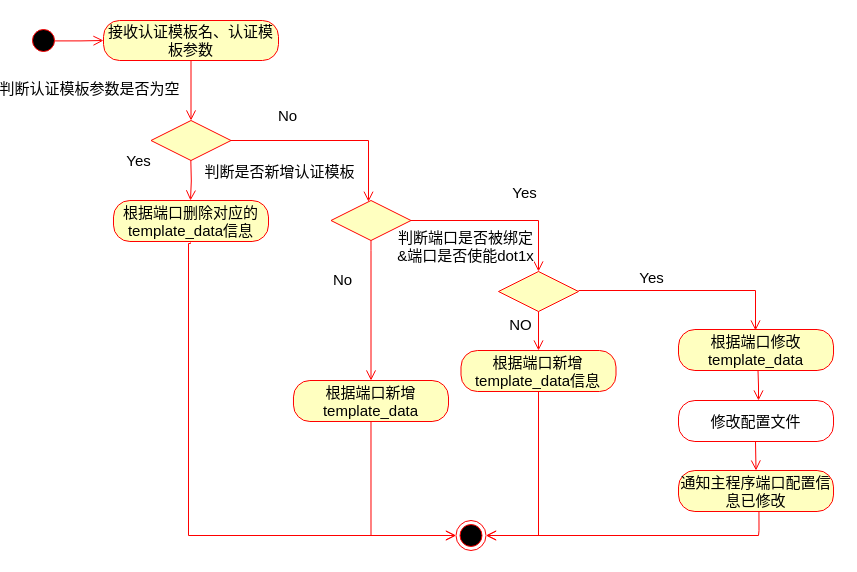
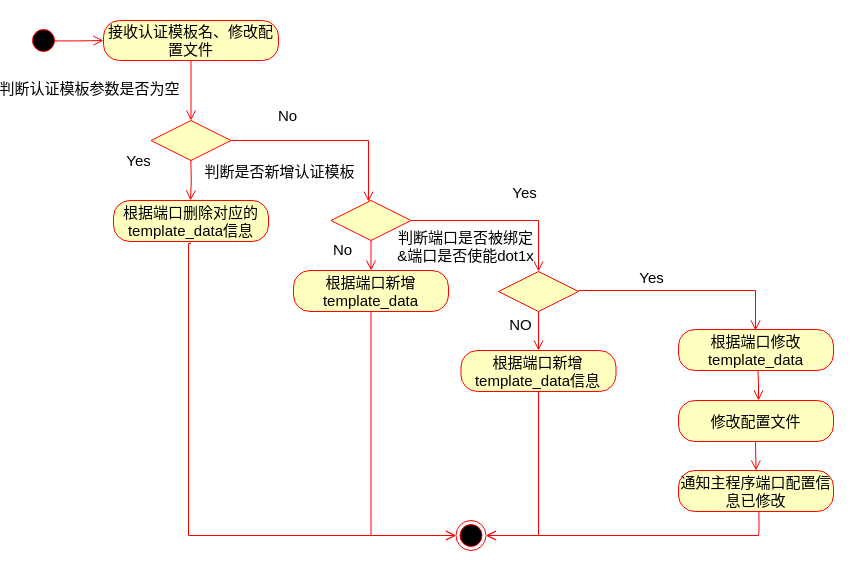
(191, 41) -> (191, 41)
(371, 401) -> (371, 291)
(756, 421) -> (756, 421)
